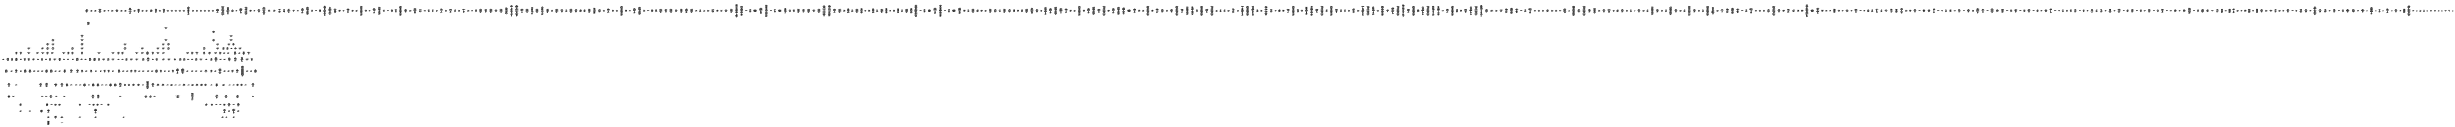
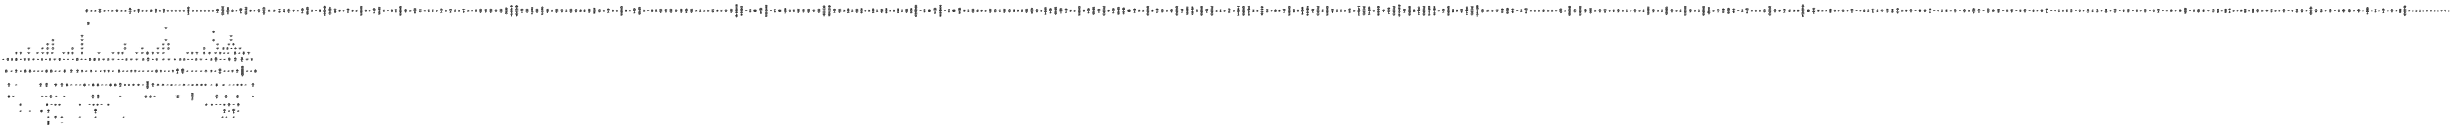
(1224, 11) -> none
